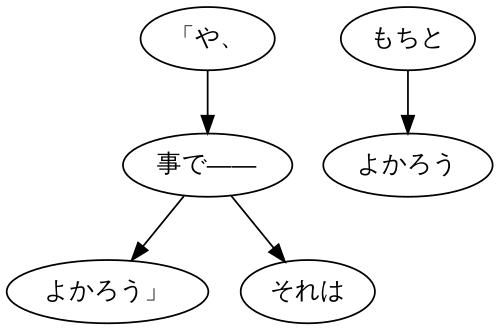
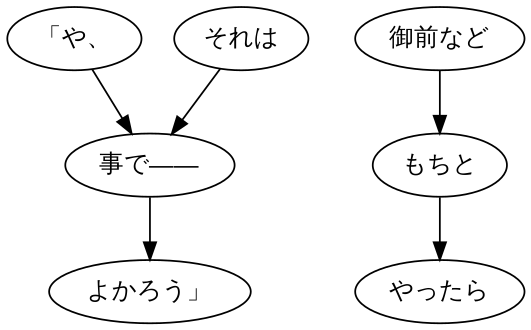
none -> (440, 39)
(408, 165) -> (440, 292)
(253, 222) -> (201, 94)
